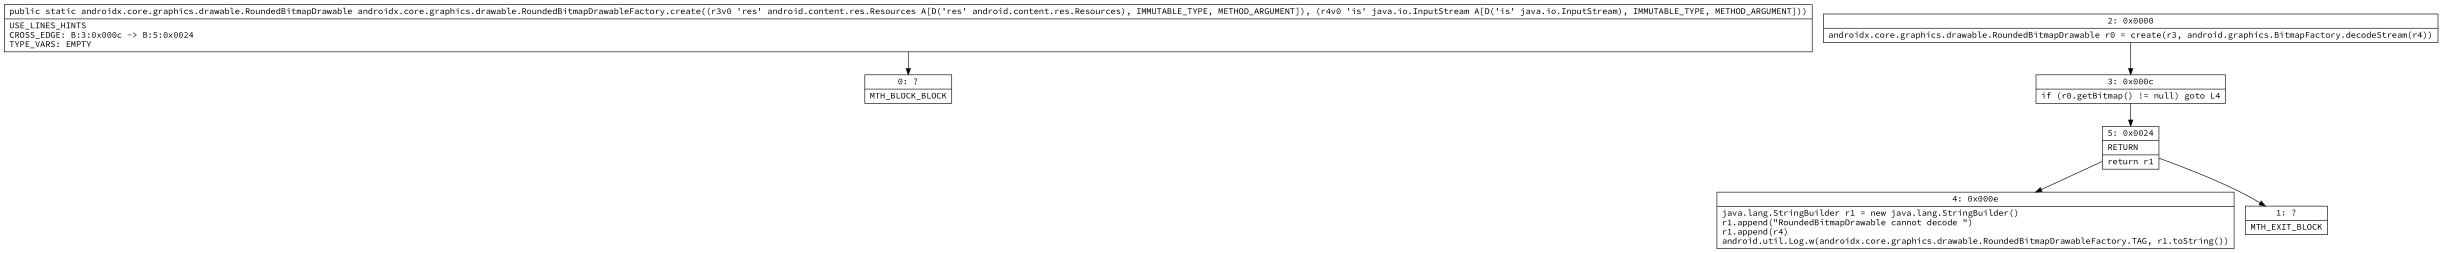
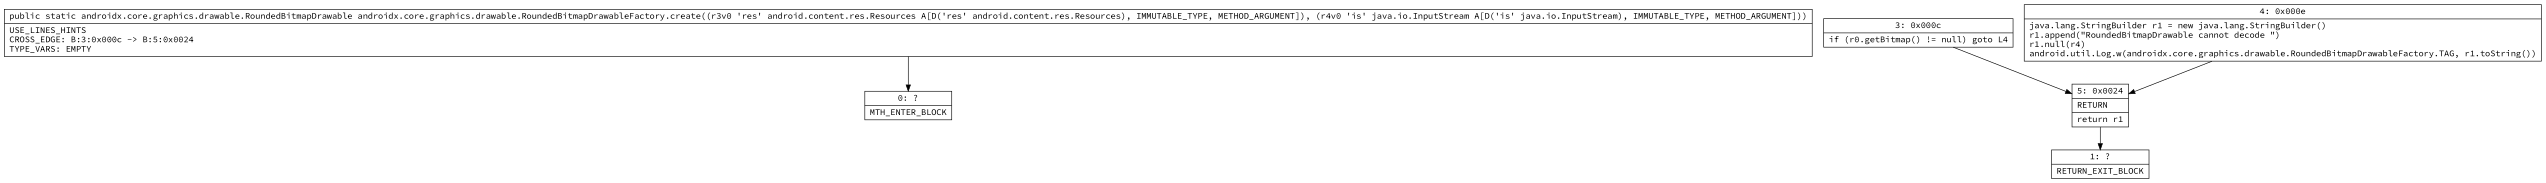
(2131, 28) -> none
(908, 96) -> (908, 112)
(2072, 175) -> (2173, 76)
(2287, 227) -> (2100, 171)
(1755, 232) -> (2057, 44)
